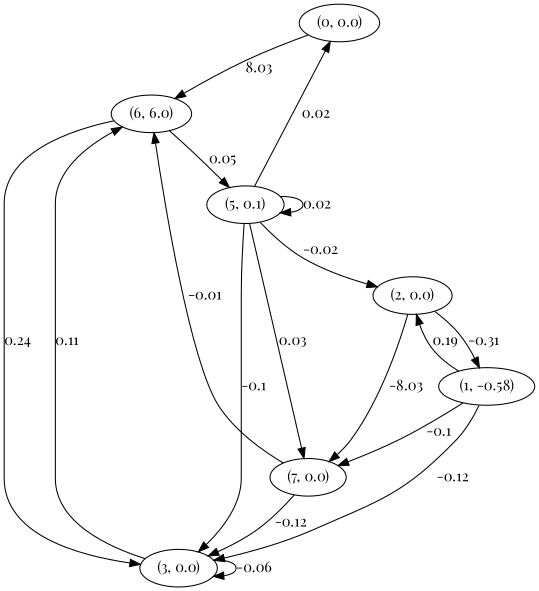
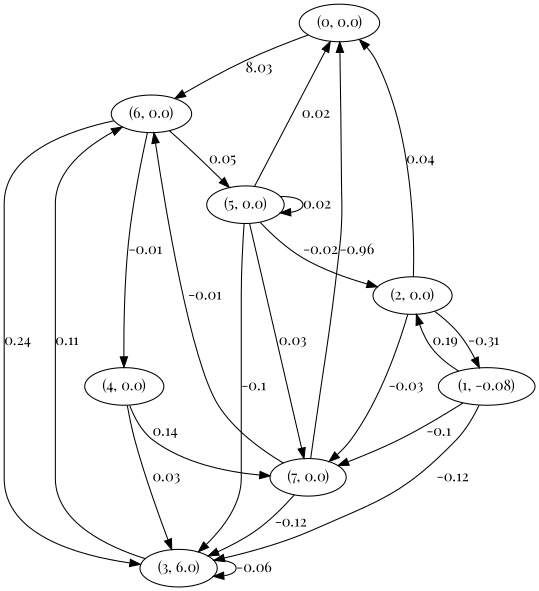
(151, 114) -> (151, 114)
none -> (406, 158)
(245, 205) -> (245, 205)
none -> (339, 256)
none -> (124, 386)
(406, 386) -> (406, 386)
(487, 386) -> (487, 386)
(179, 568) -> (179, 568)
